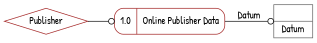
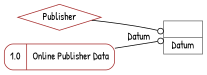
(98, 21) -> (125, 24)
